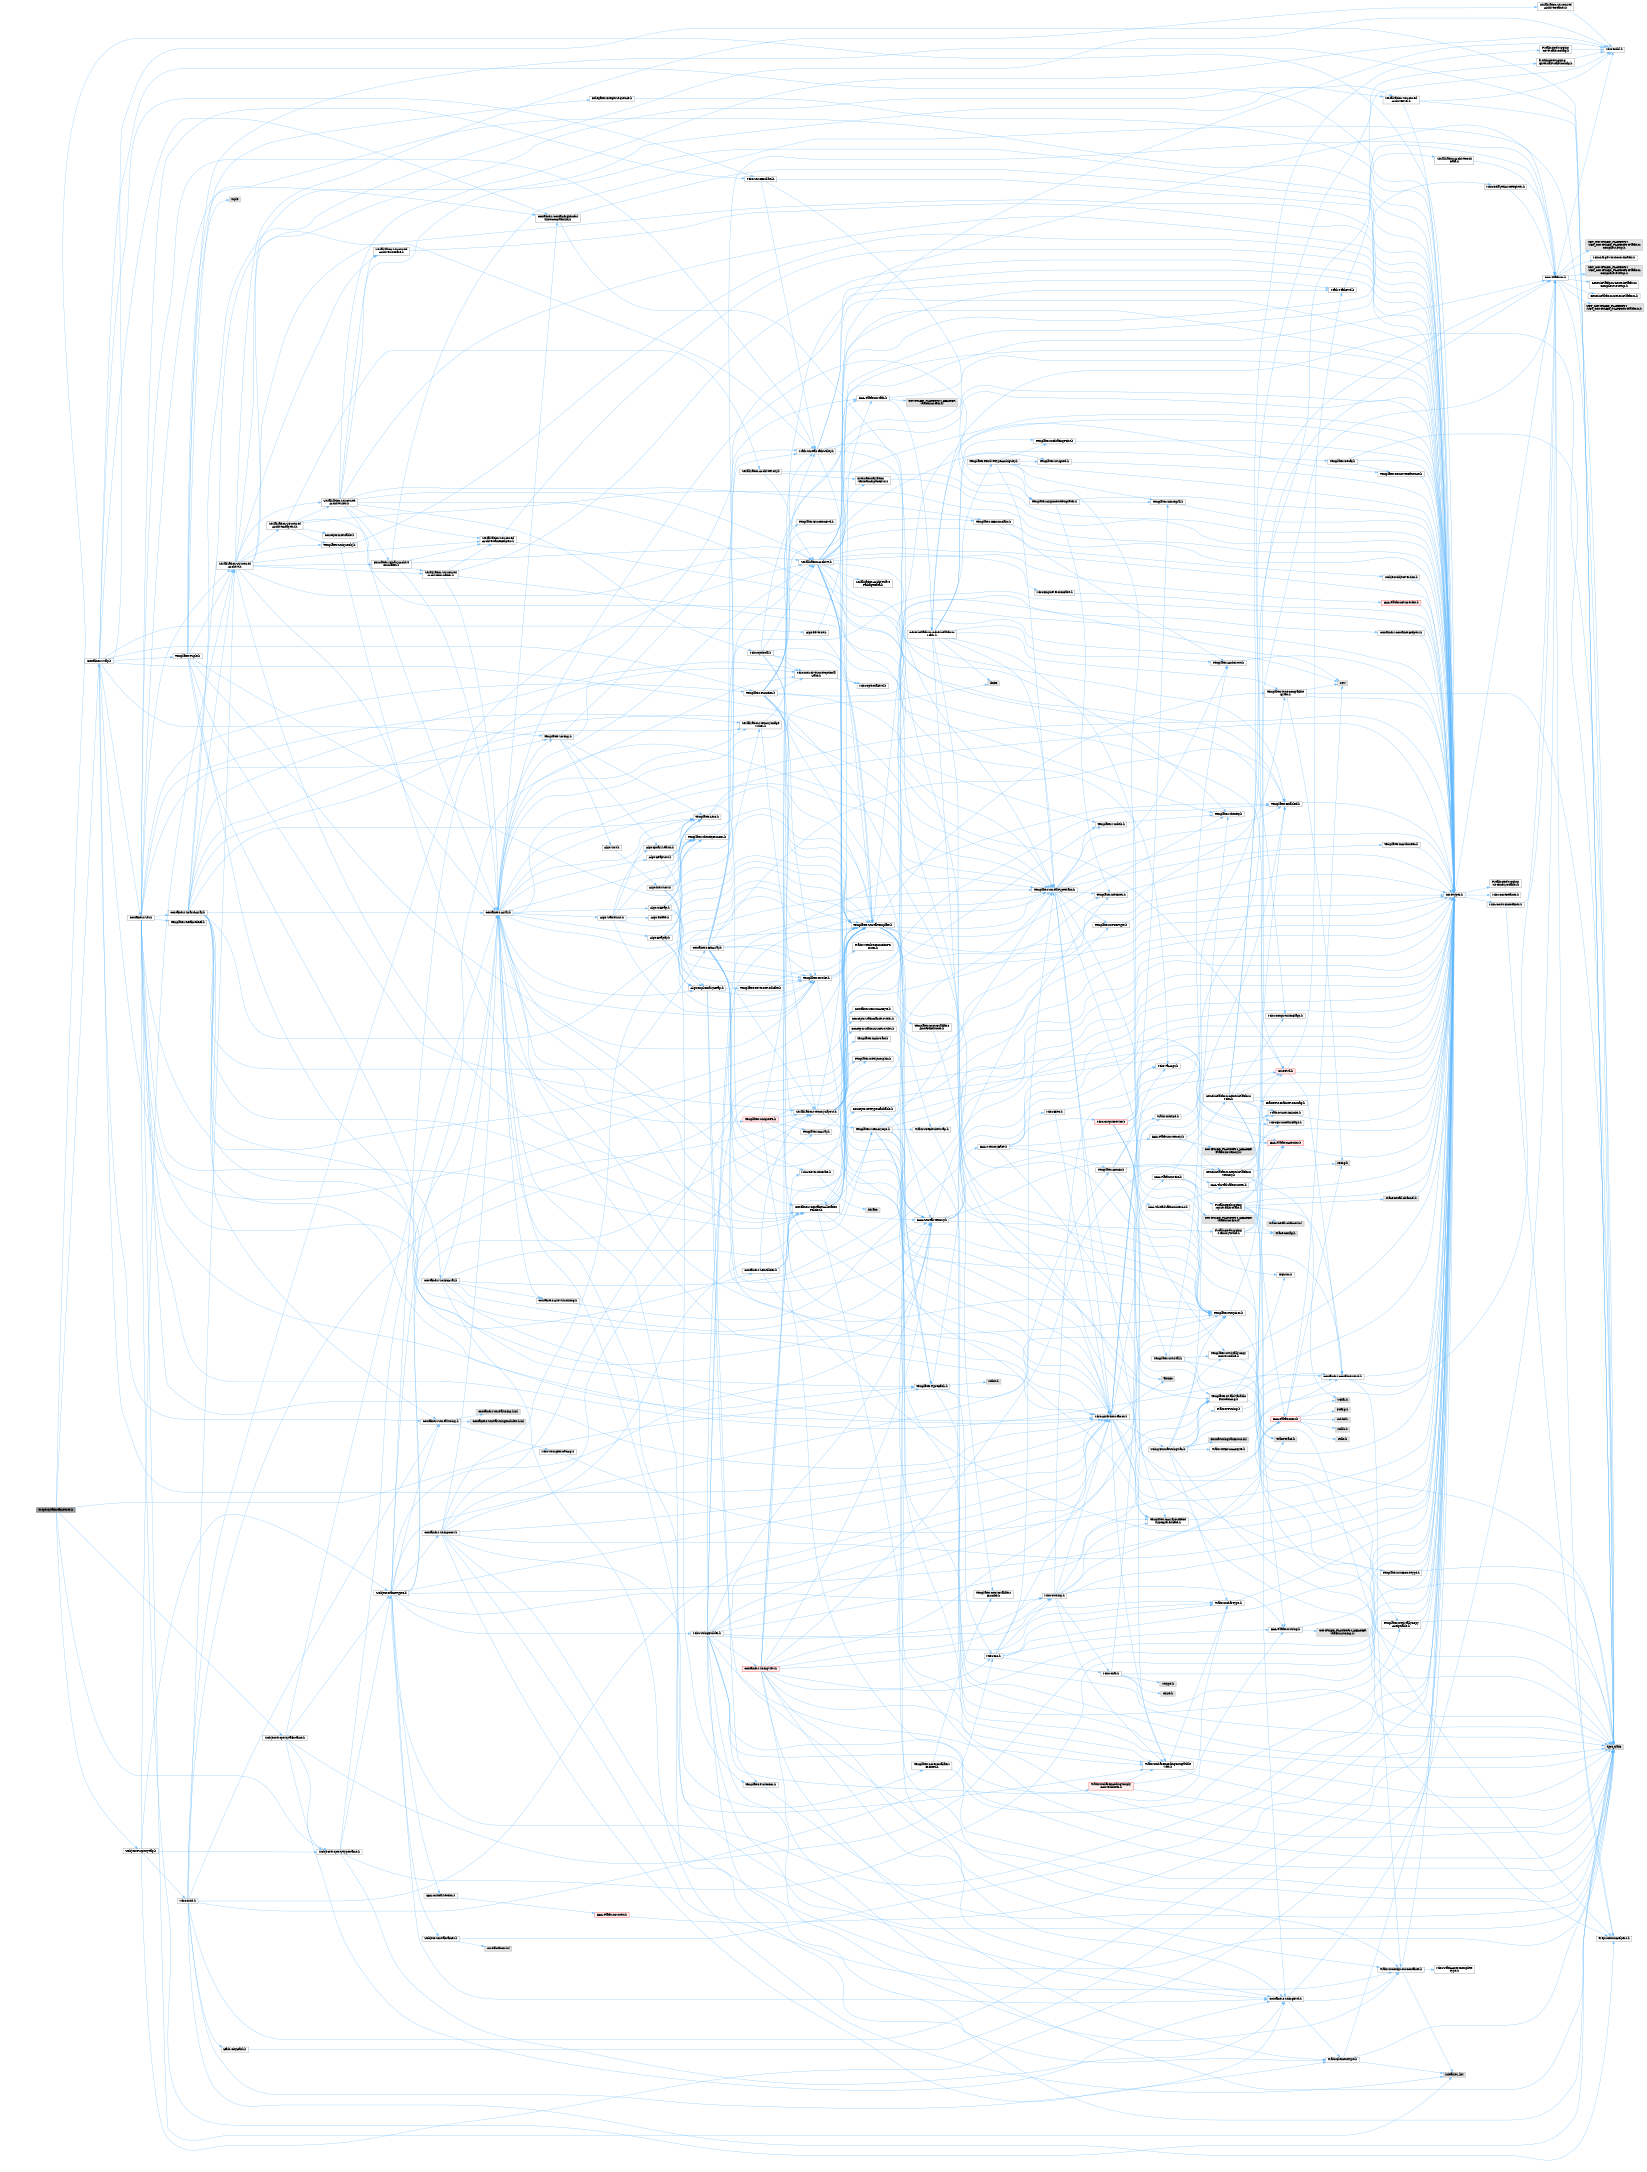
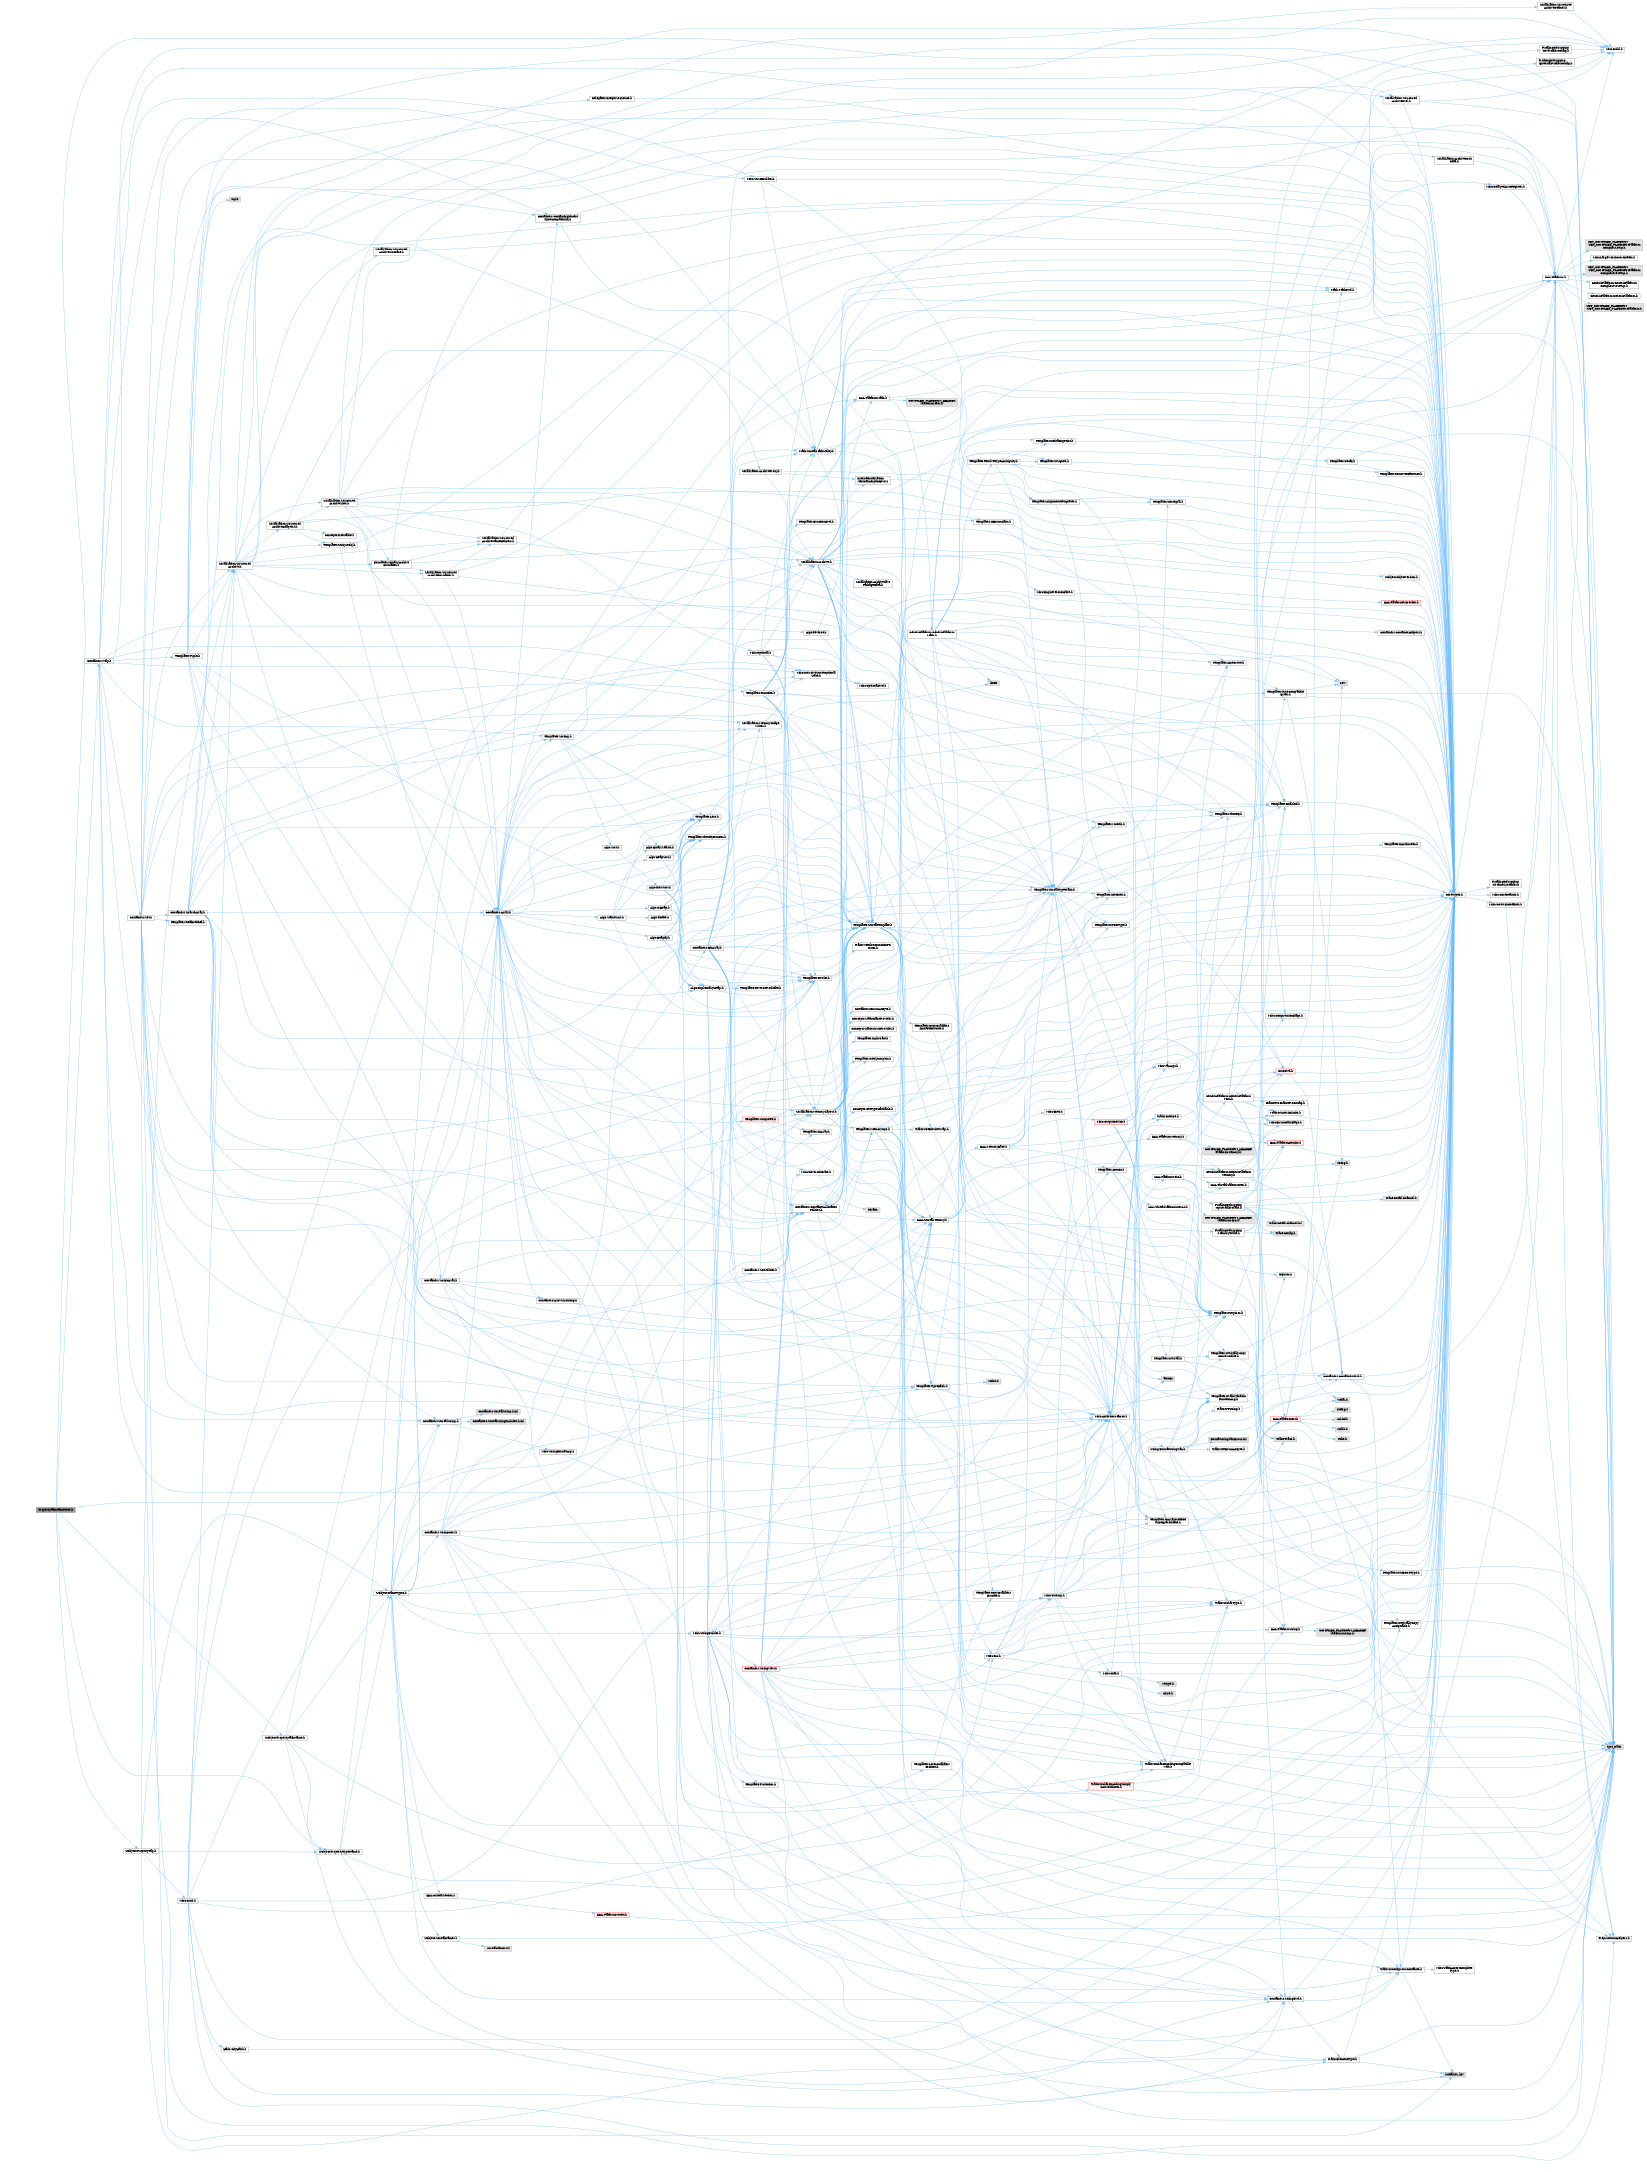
(353, 377) -> none
